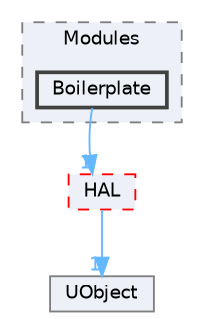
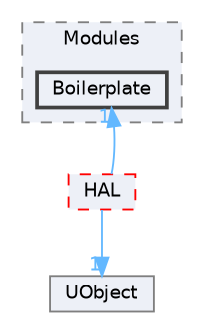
(90, 134) -> (114, 151)
